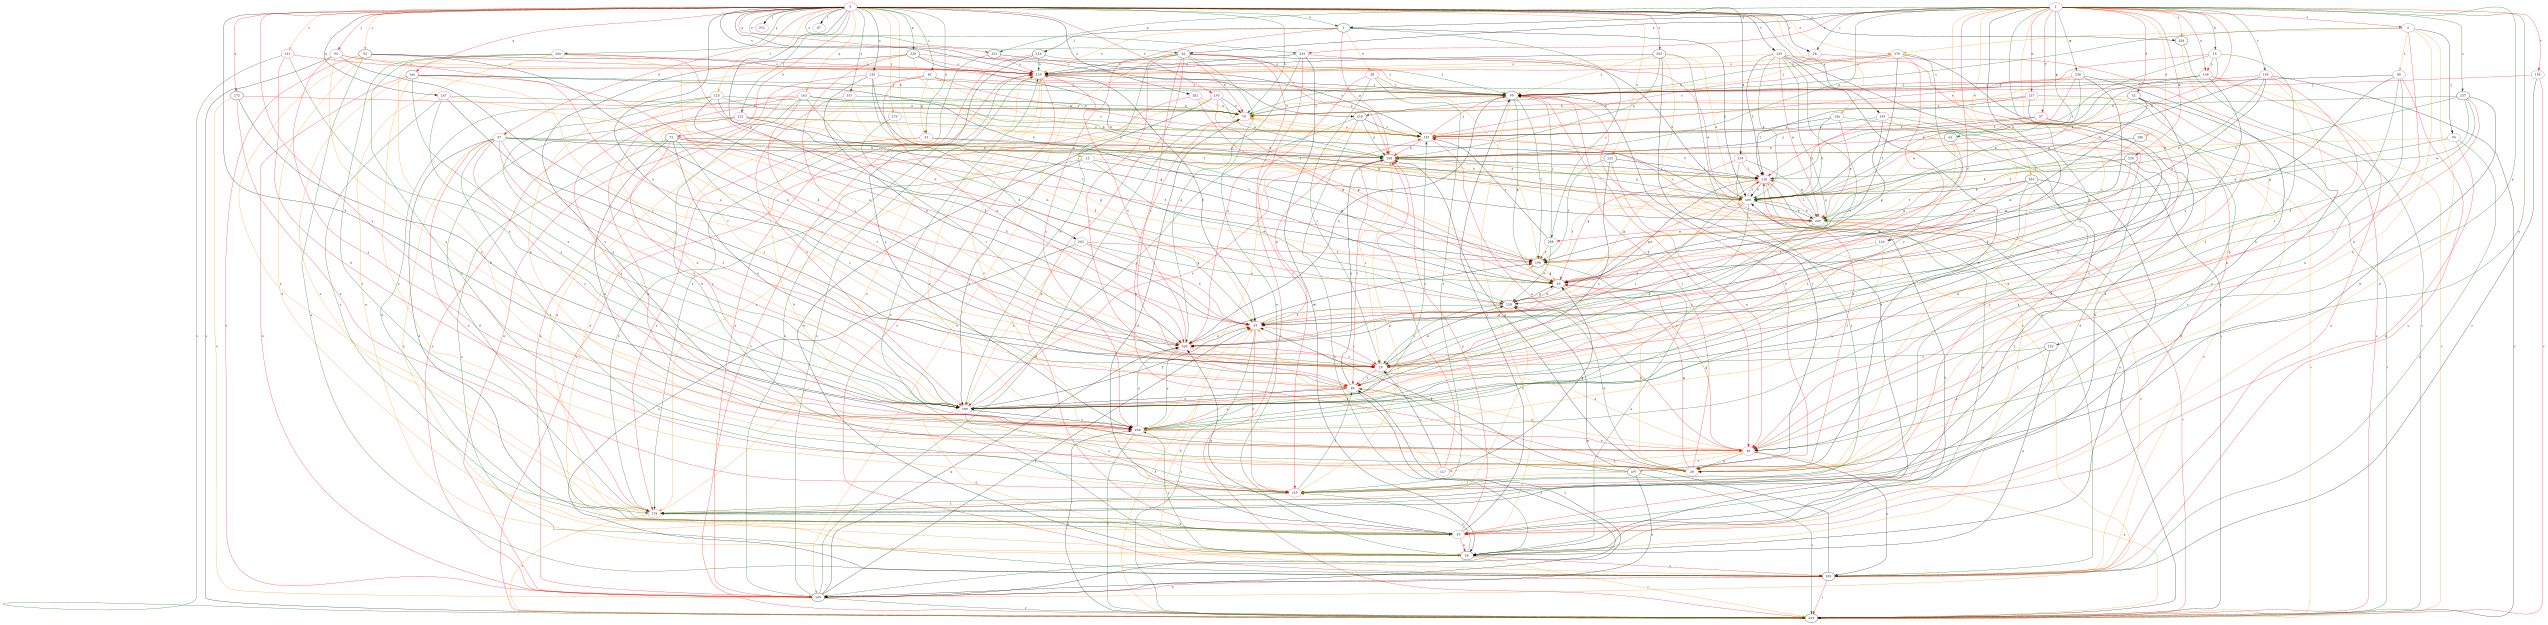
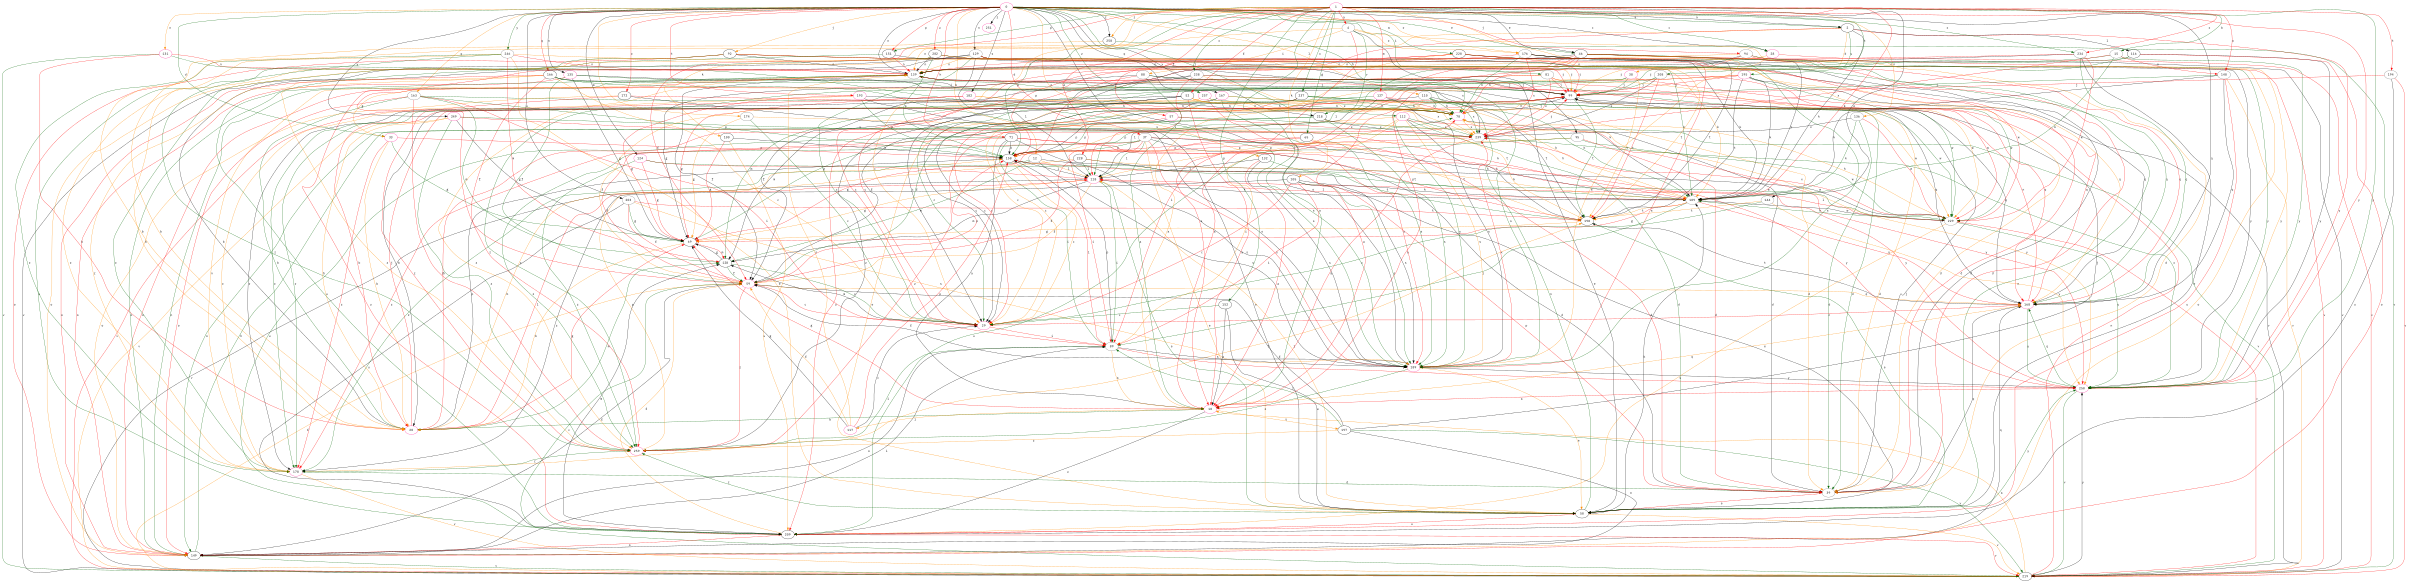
(819, 28) -> none
(1685, 229) -> (1794, 94)
